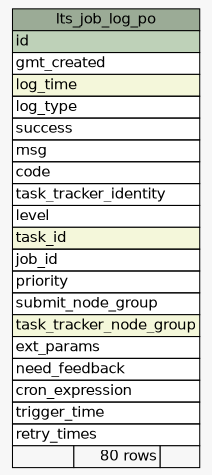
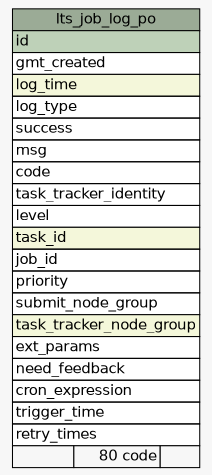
(128, 456) -> (128, 456)
